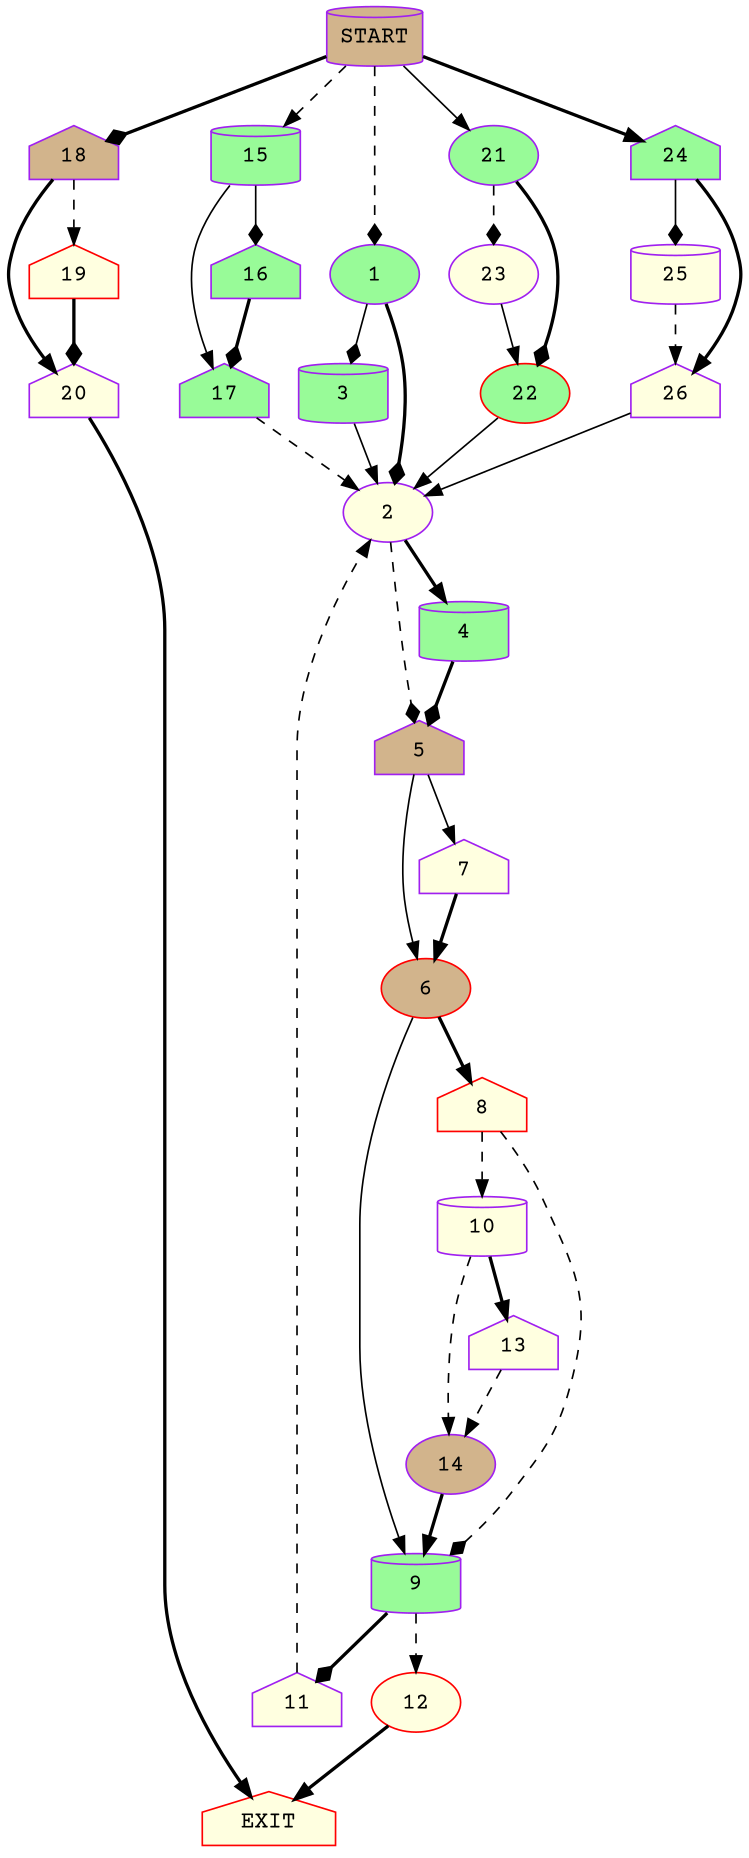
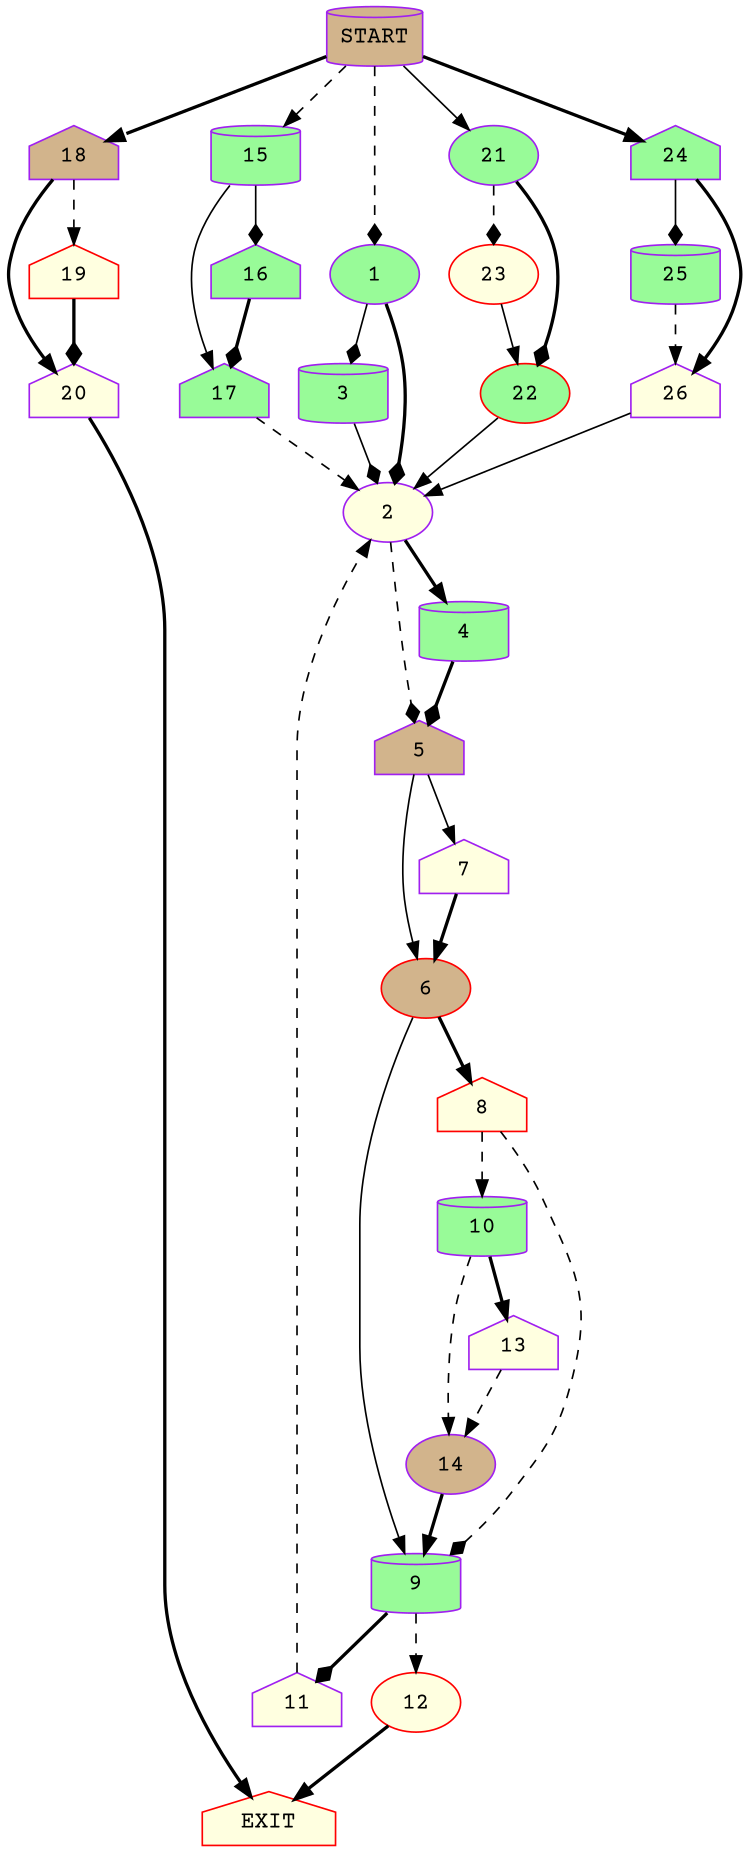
(226, 95) -> (226, 95)
(494, 274) -> (494, 274)
(676, 274) -> (676, 274)
(363, 446) -> (363, 446)
(482, 1226) -> (482, 1226)
